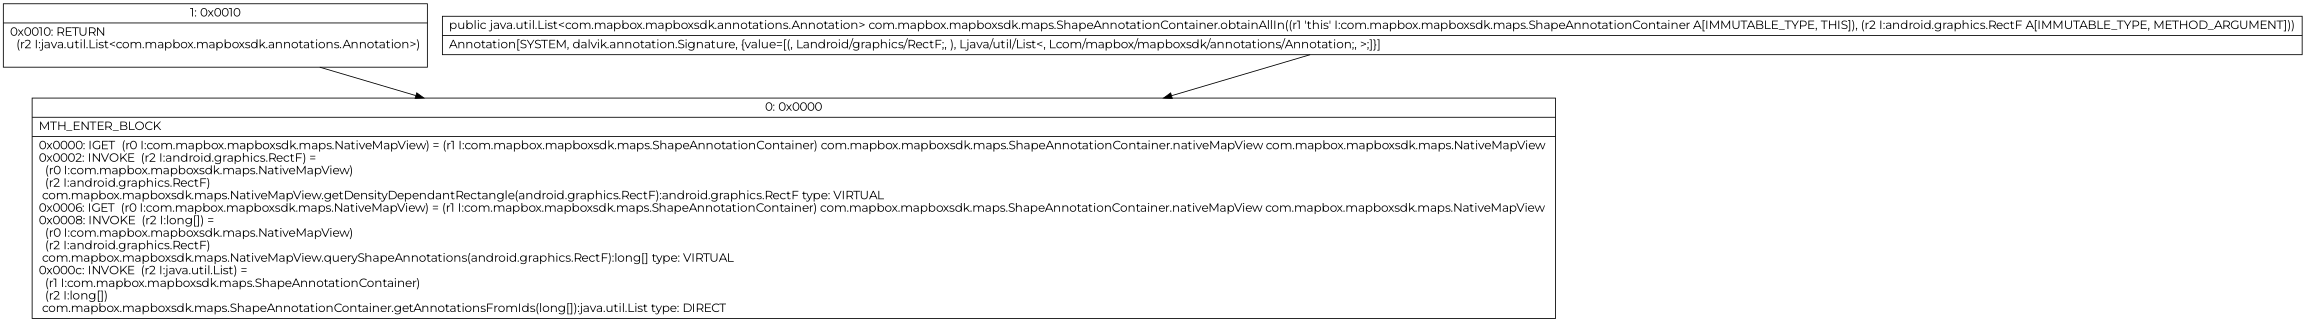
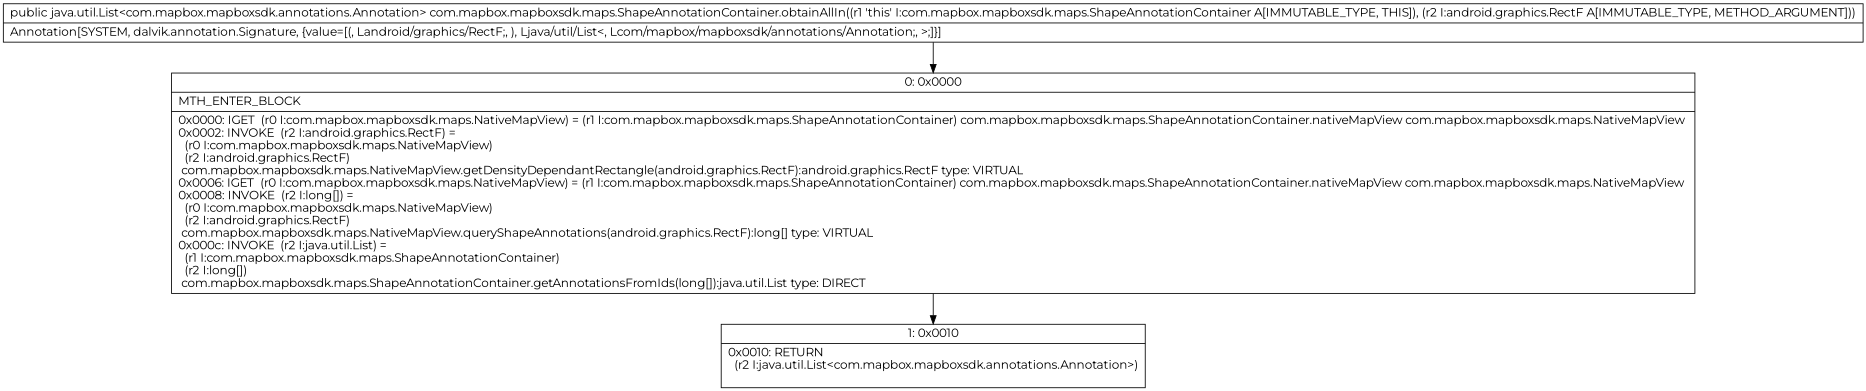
(368, 81) -> (933, 305)
